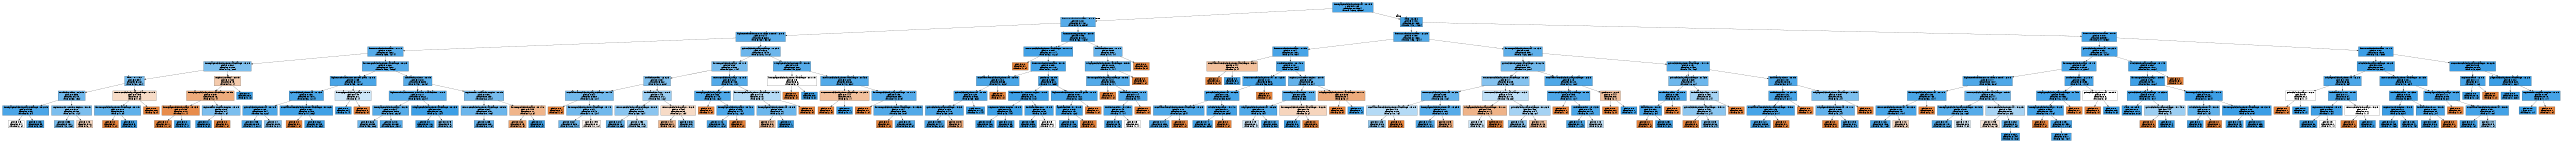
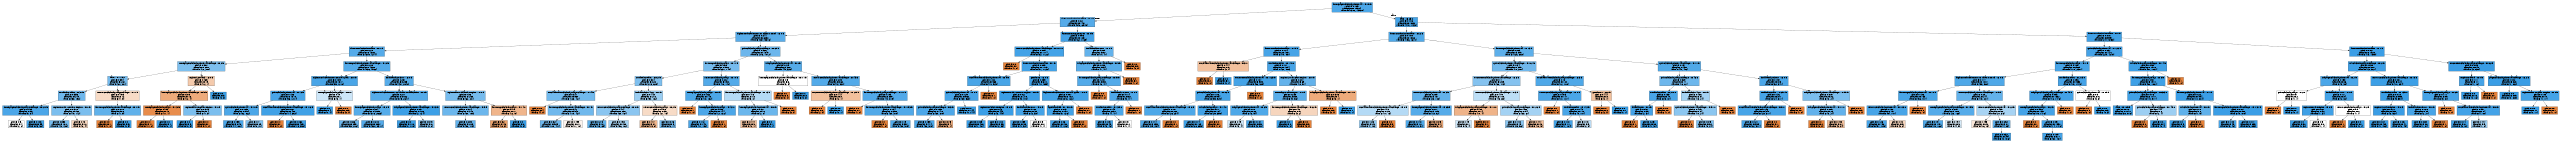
(151, 110) -> none
(2528, 110) -> (2530, 110)
(1850, 124) -> (1836, 124)
